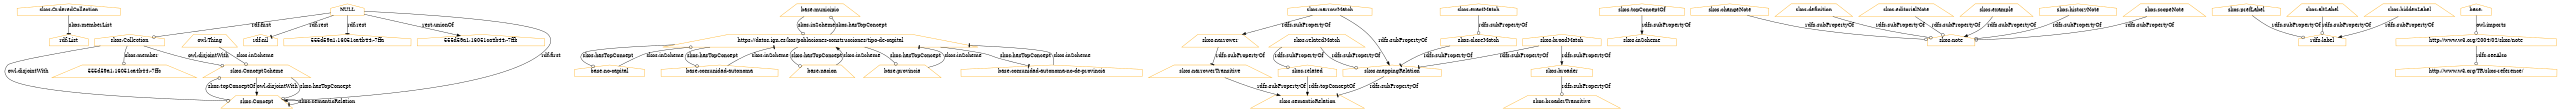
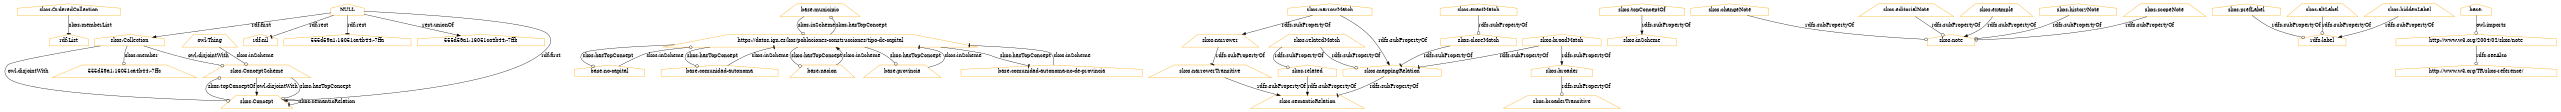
(1814, 10) -> none
(243, 25) -> (243, 25)
(1332, 87) -> (1332, 87)
